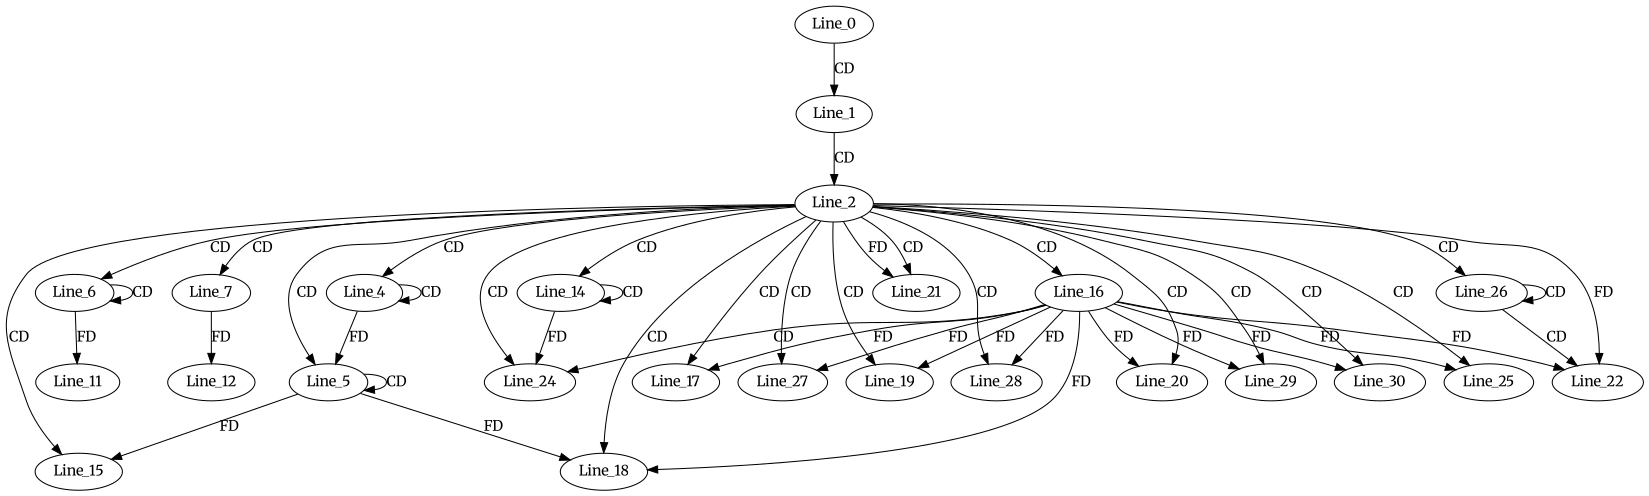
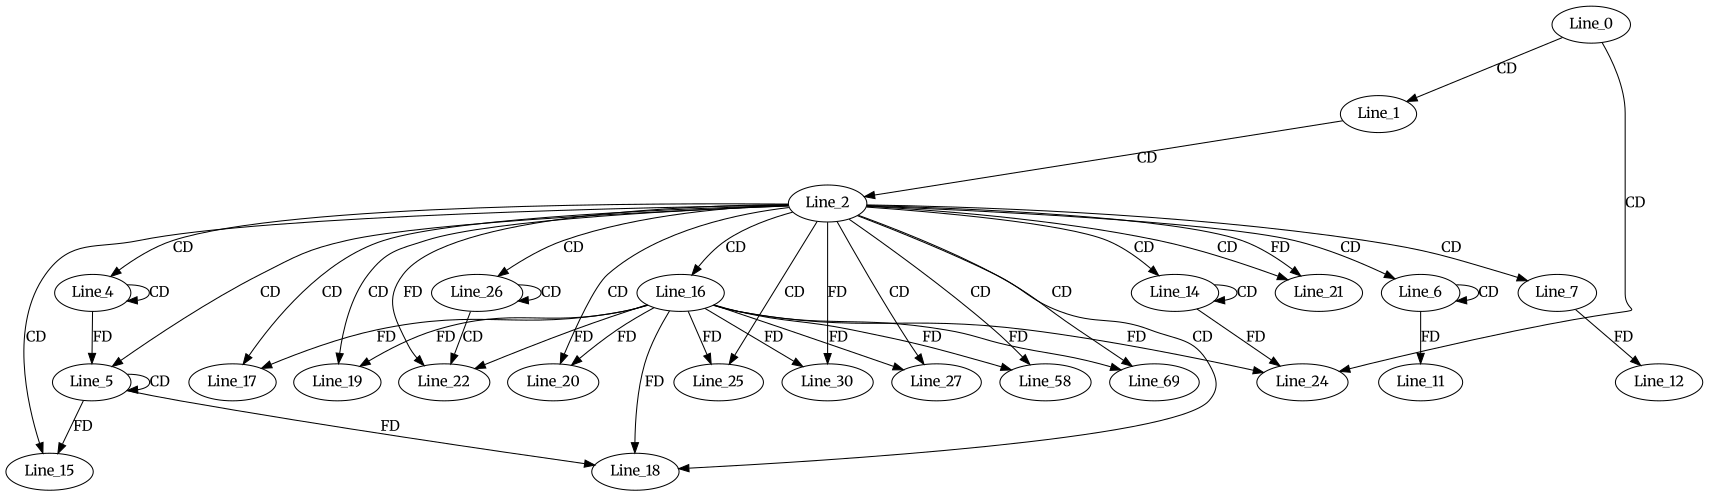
(591, 230) -> (1624, 312)
(1312, 293) -> (837, 293)
(784, 338) -> (1136, 338)
(997, 382) -> (1045, 382)
(1271, 382) -> (1154, 382)
